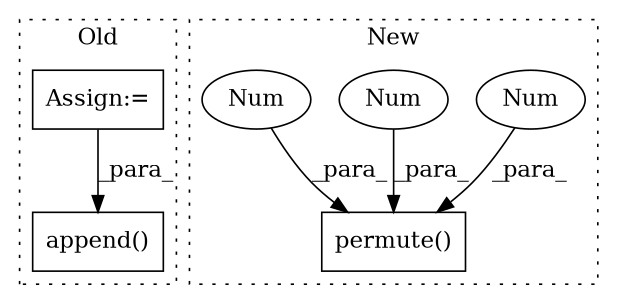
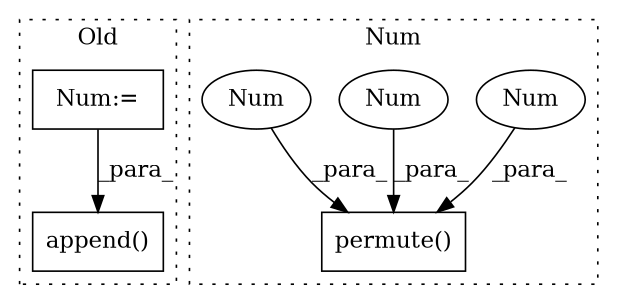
(394, 38) -> (394, 38)
(98, 100) -> (98, 100)
